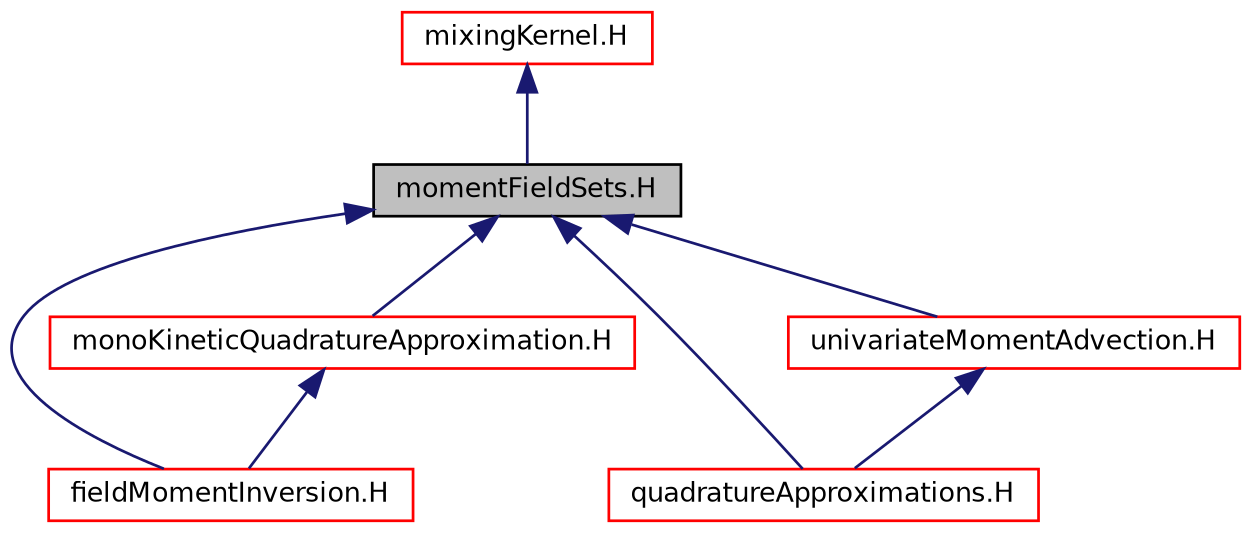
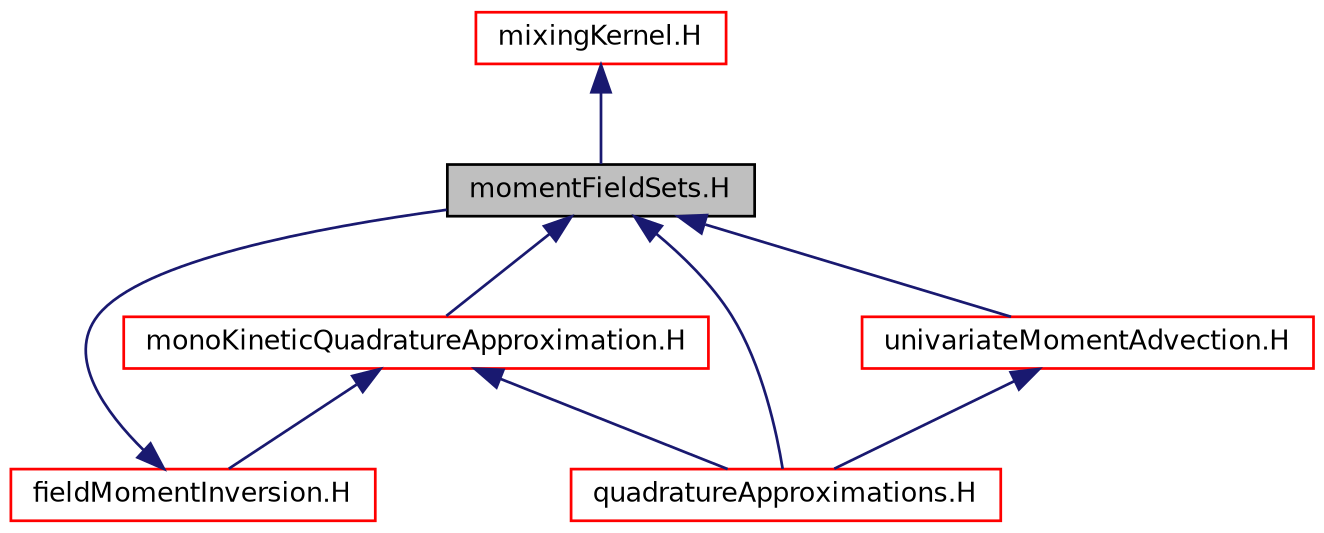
(66, 285) -> (190, 264)
none -> (614, 424)
